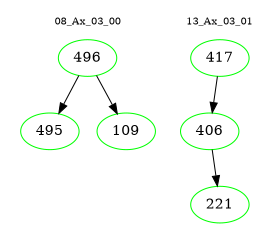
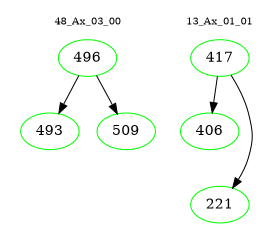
(88, 22) -> (88, 22)
(220, 22) -> (220, 22)
(50, 131) -> (50, 131)
(126, 131) -> (126, 131)
(214, 163) -> (251, 127)
